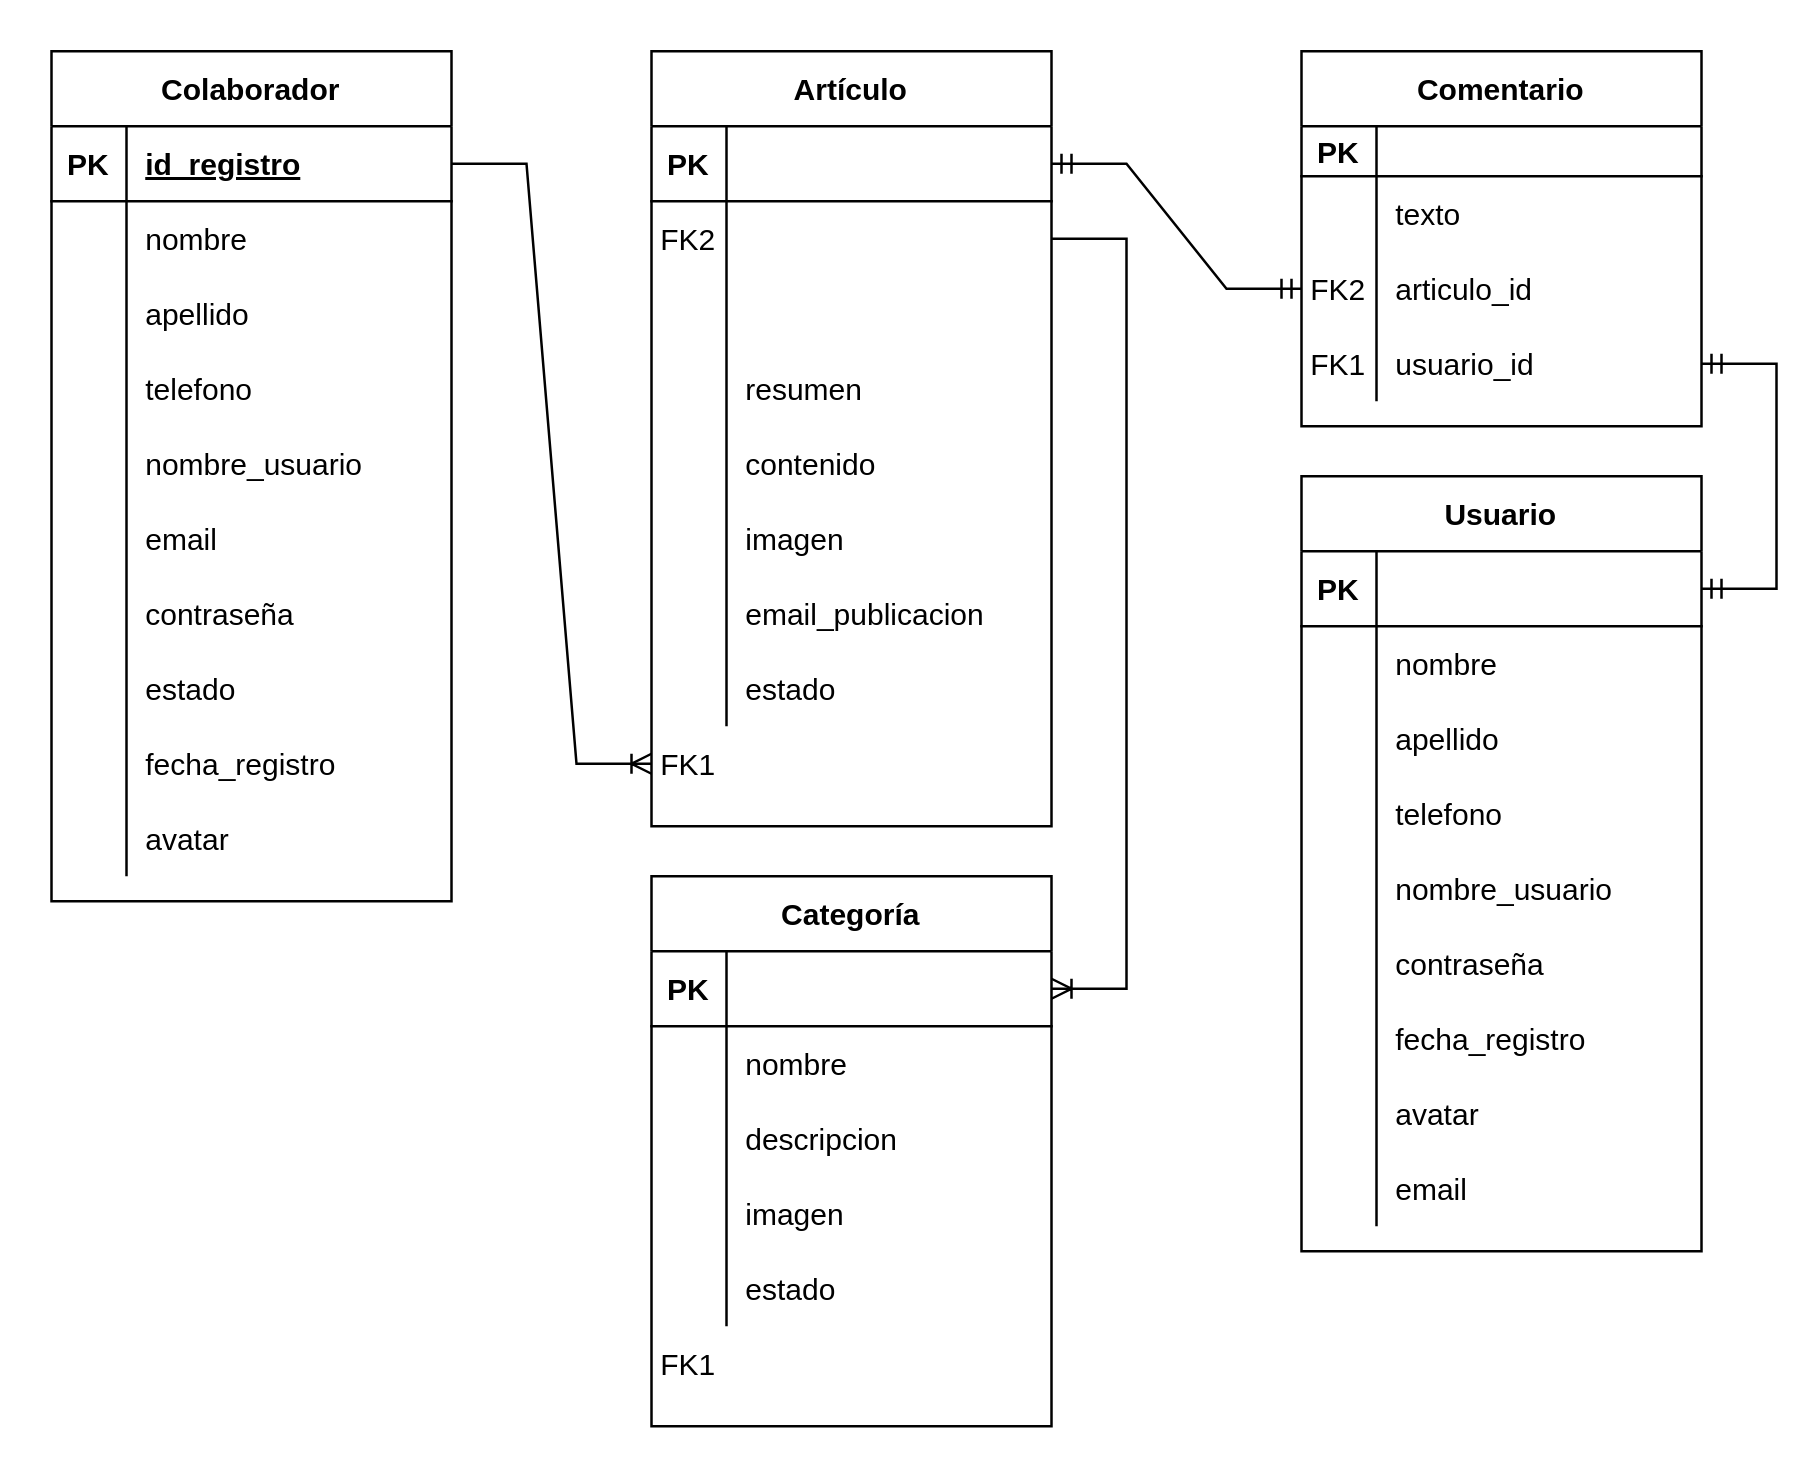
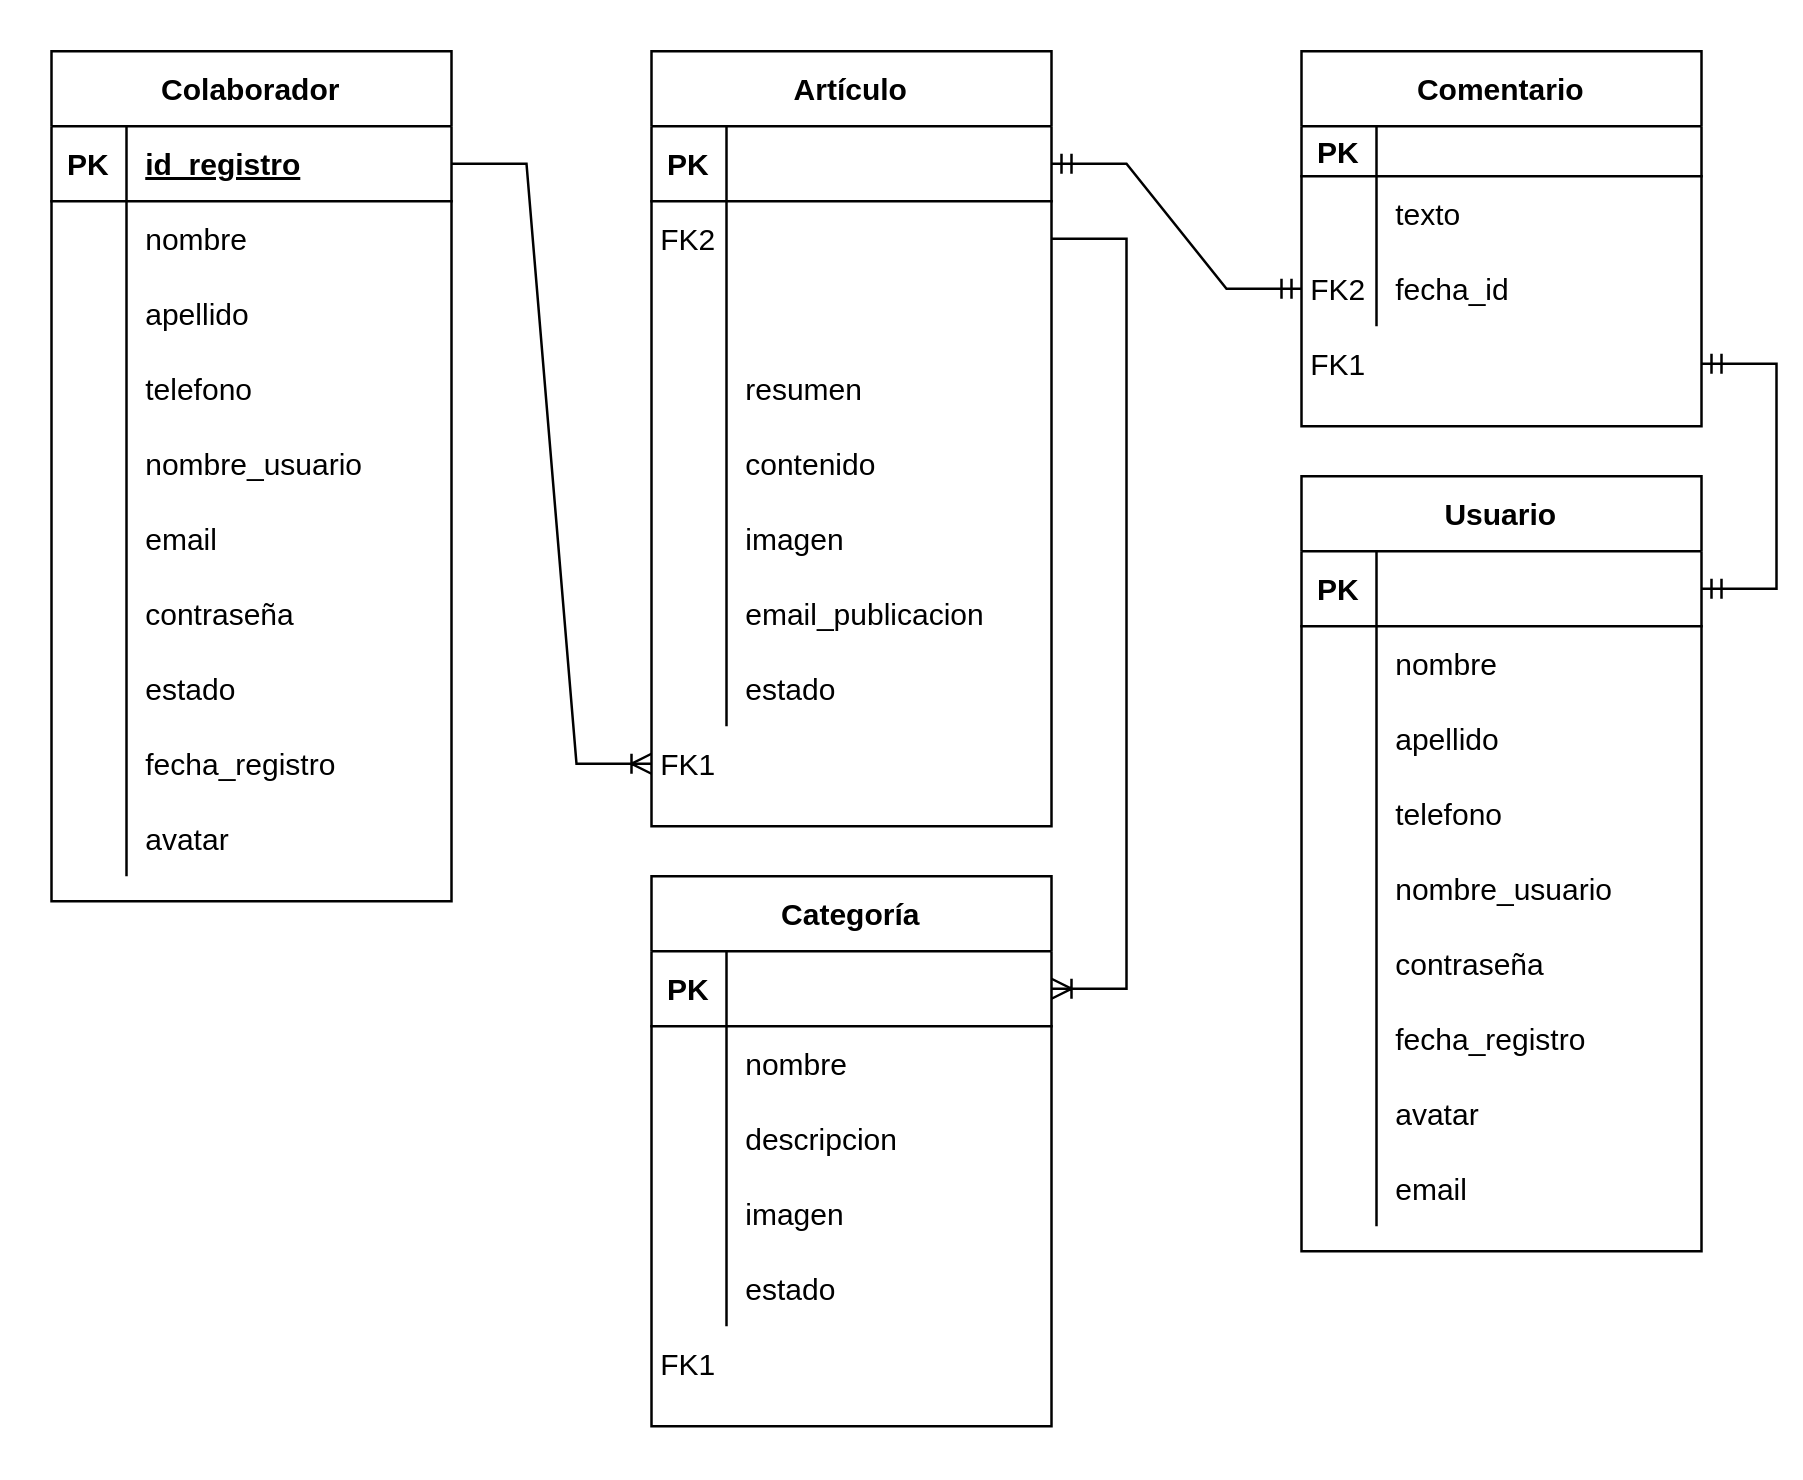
(1476, 290) -> (1458, 290)
(1539, 364) -> none
